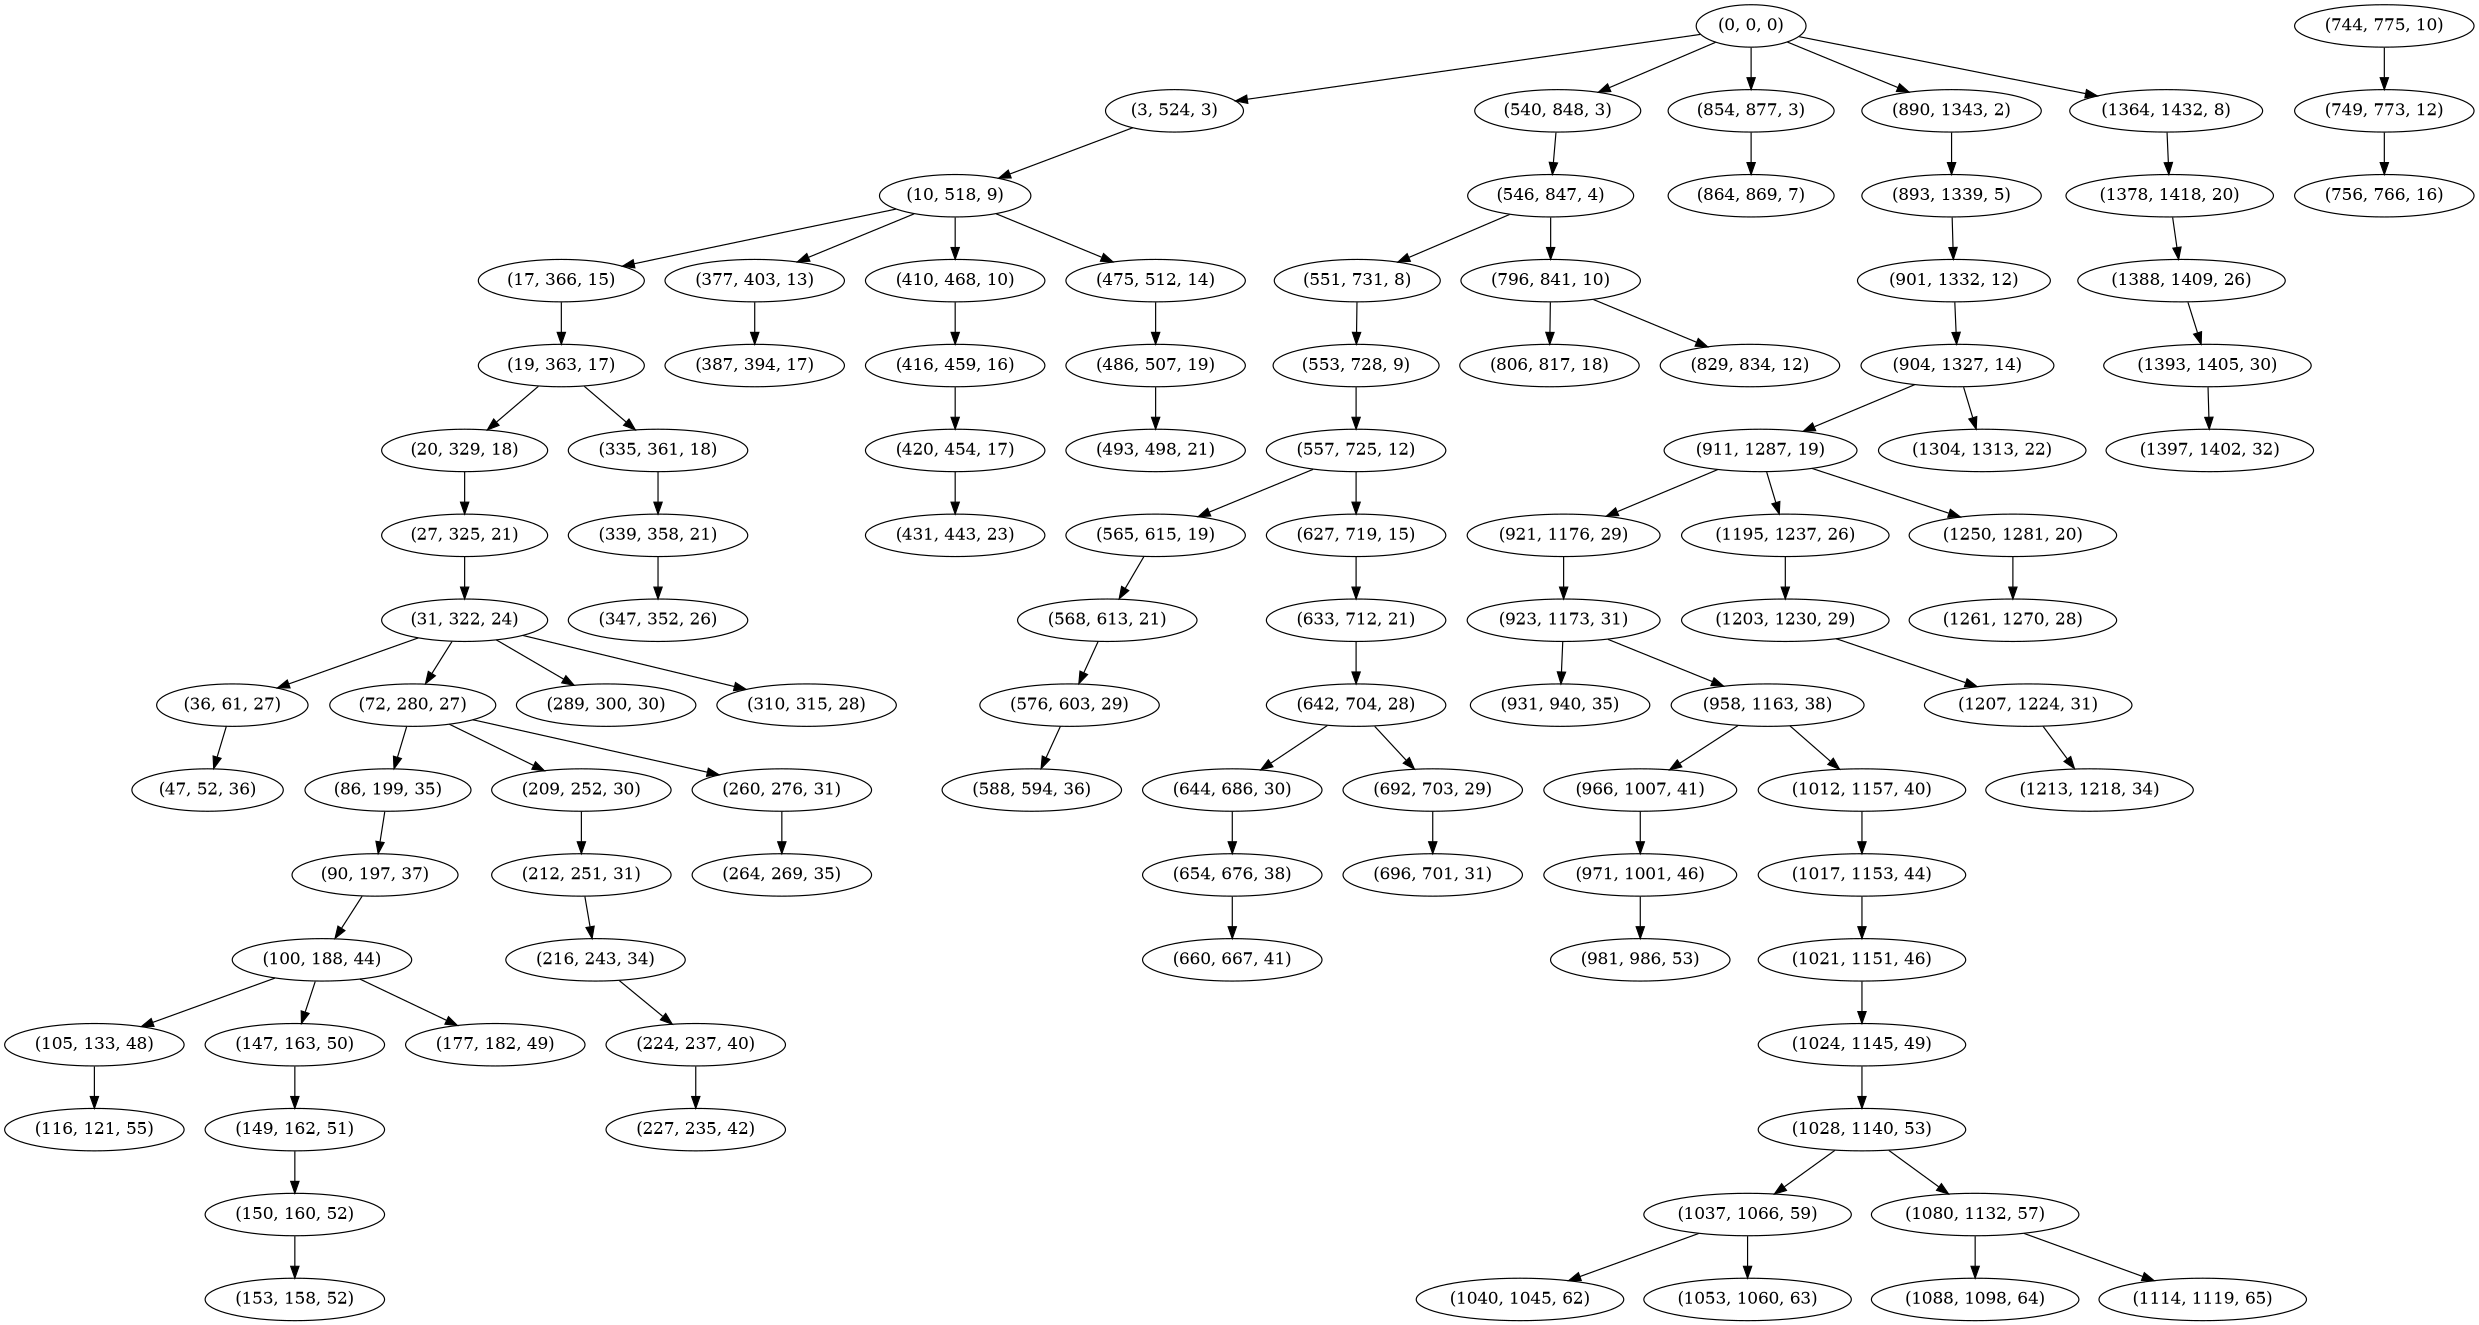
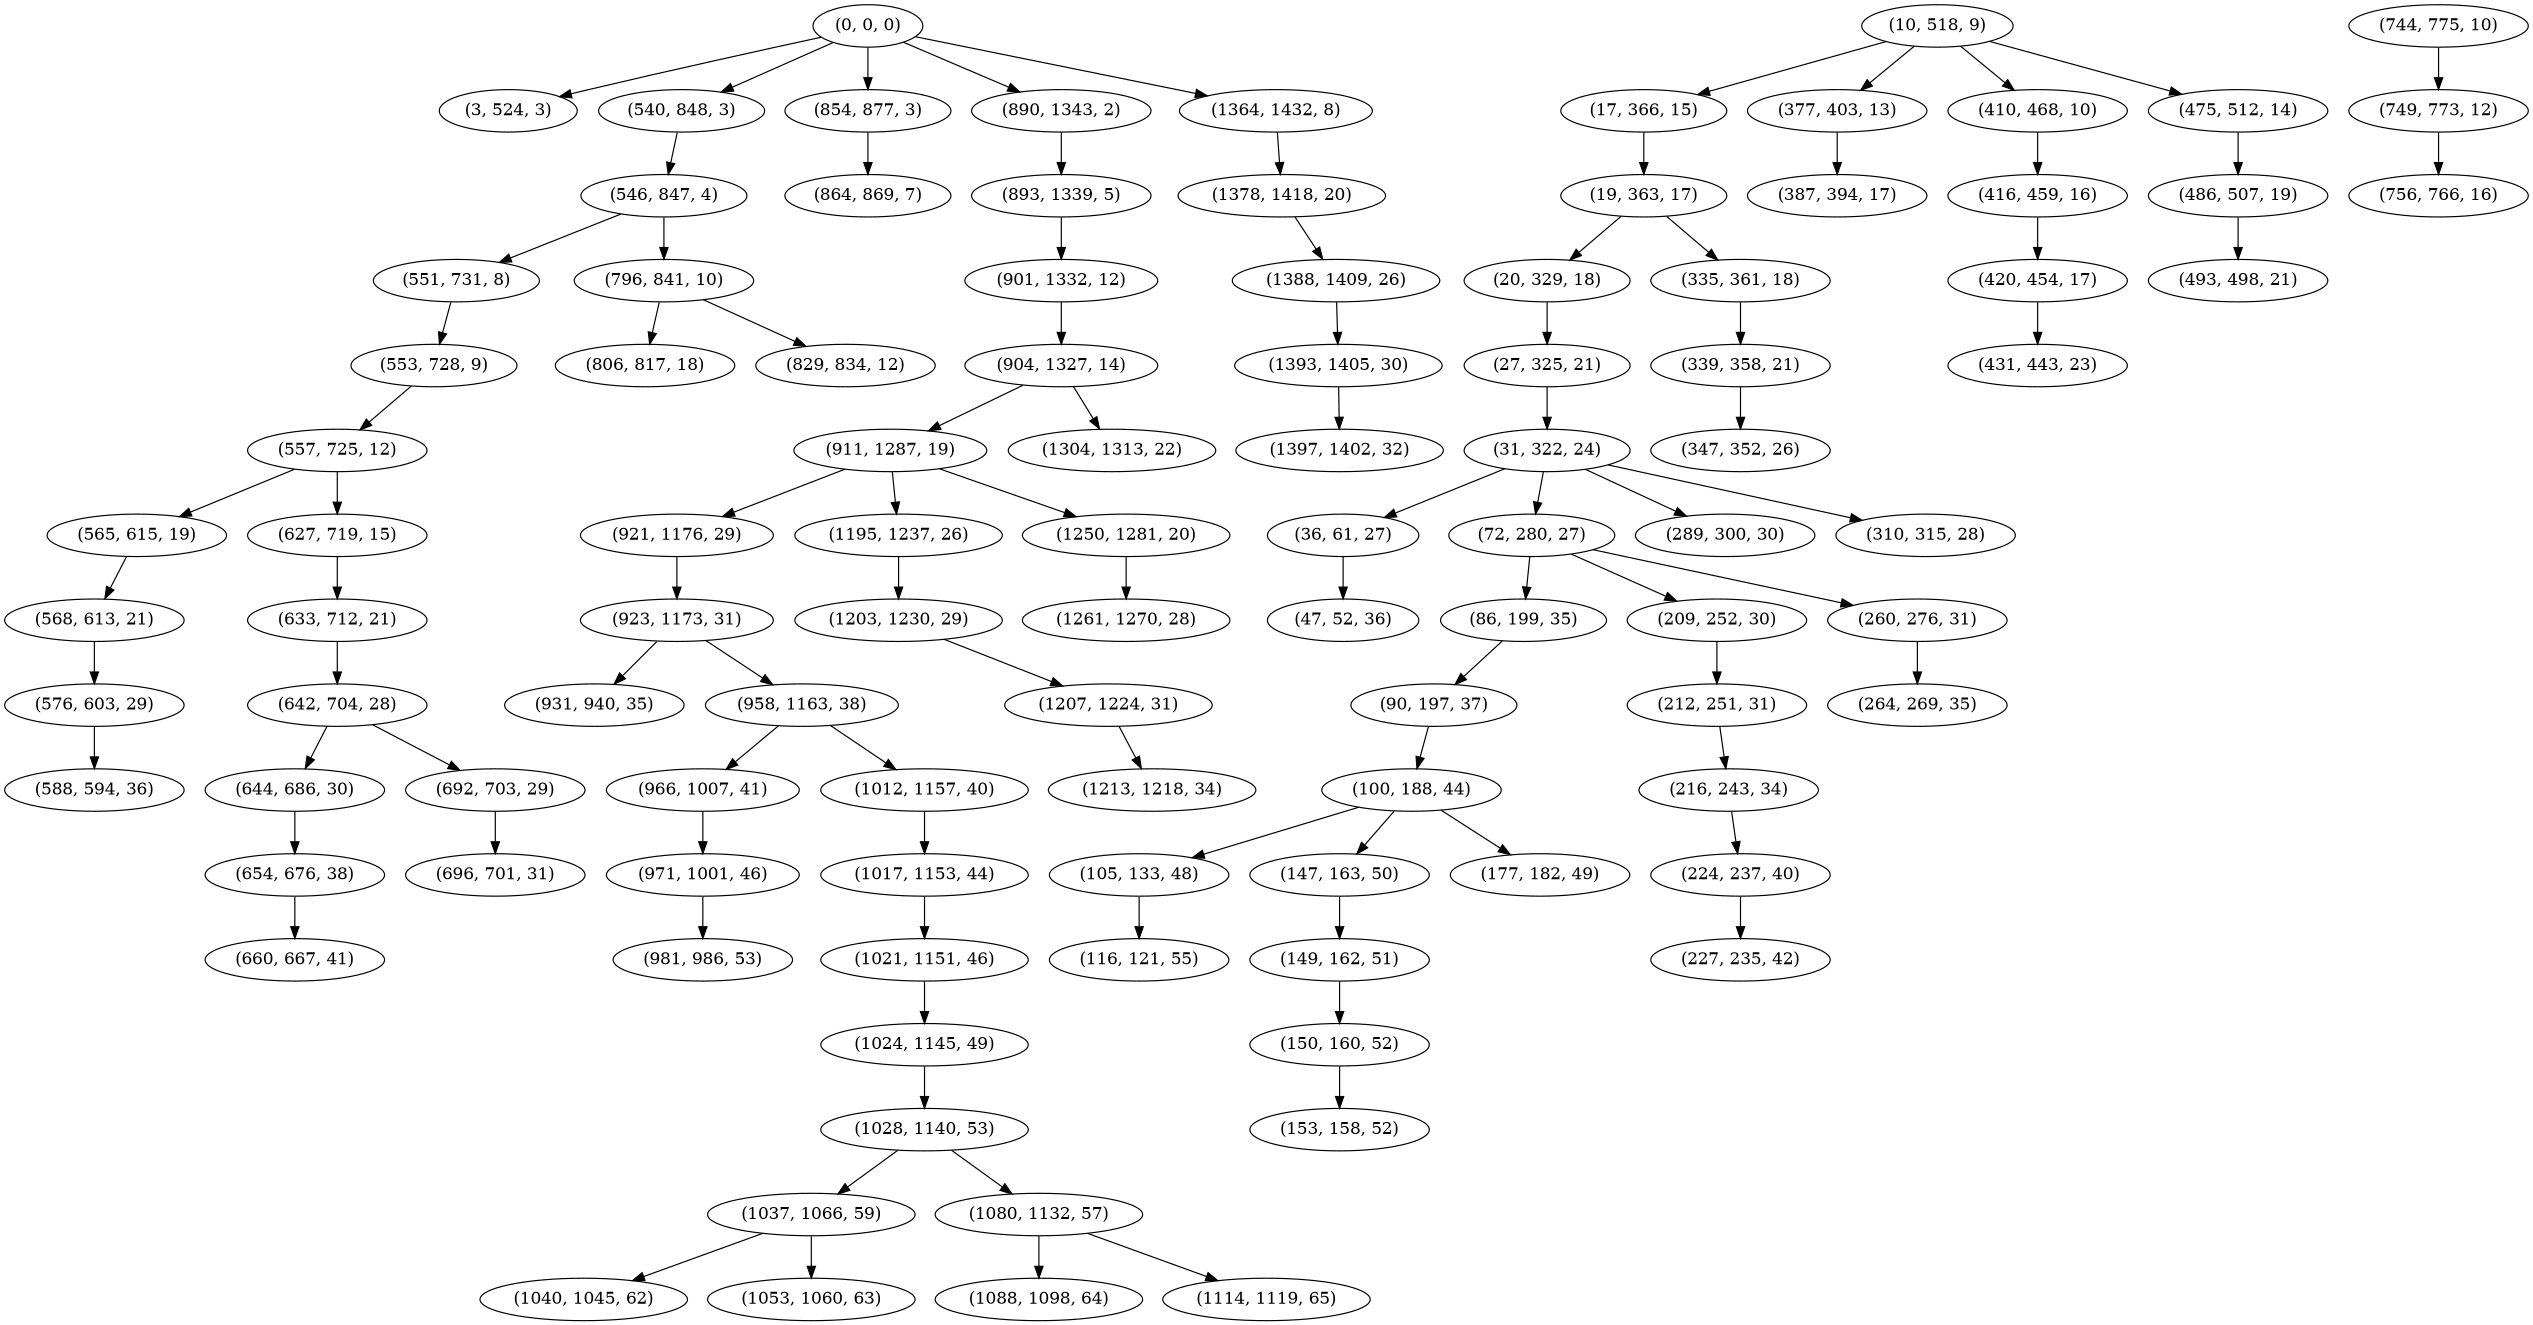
(1071, 151) -> none
